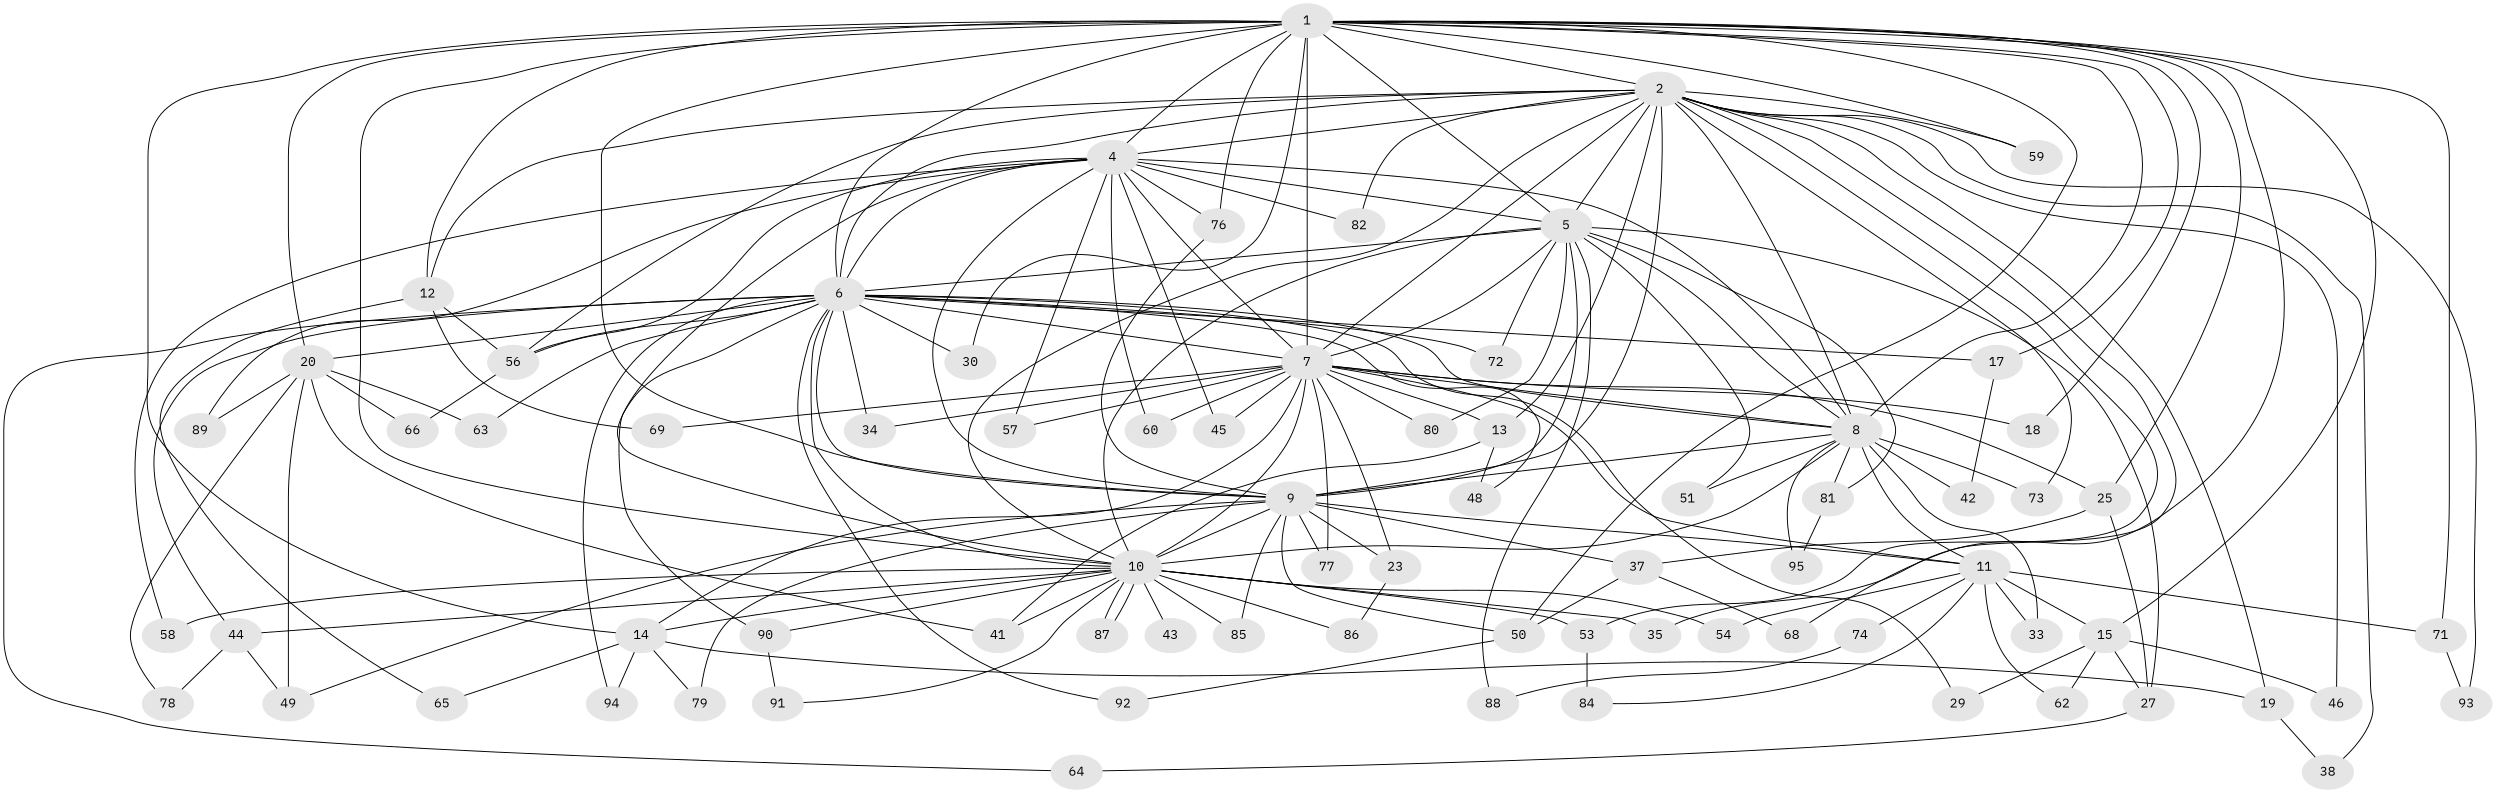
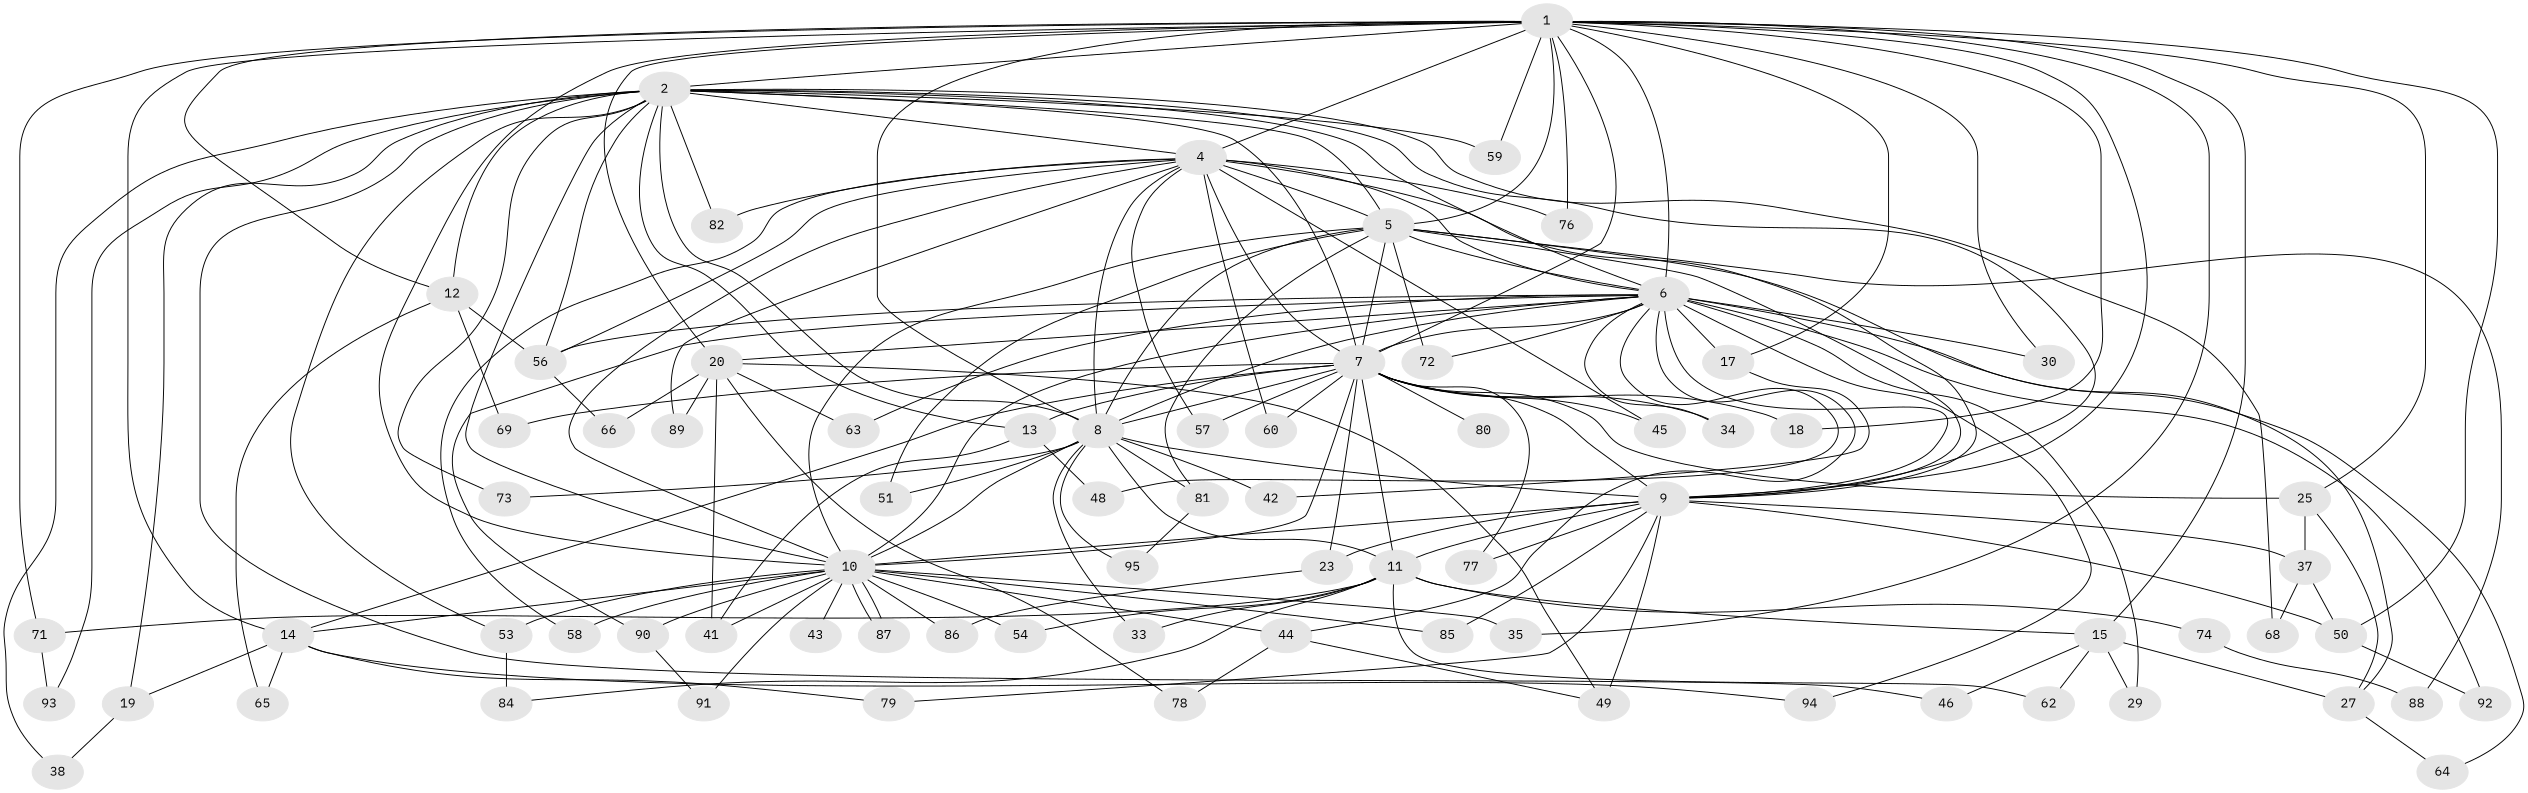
(1544, 356) -> none
(1103, 418) -> (1531, 406)
